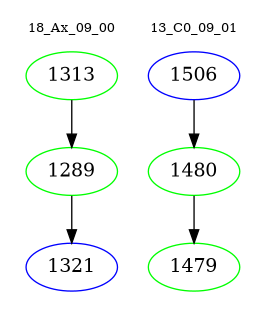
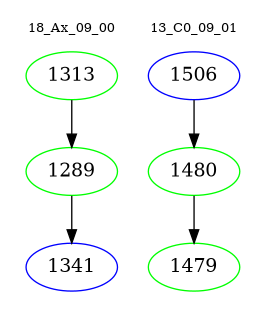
(72, 267) -> (72, 267)
